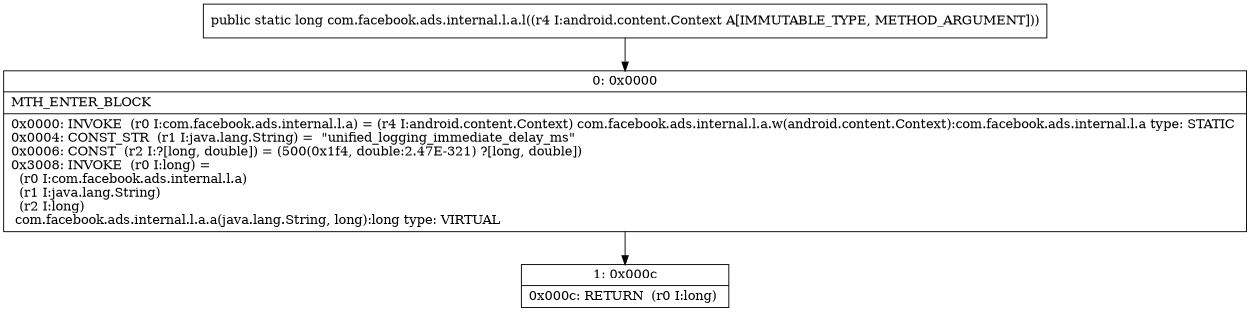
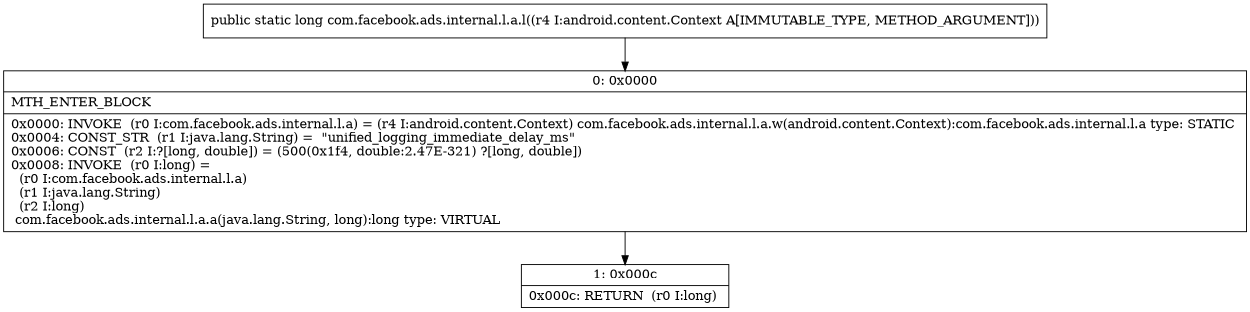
(113, 165) -> (113, 165)
